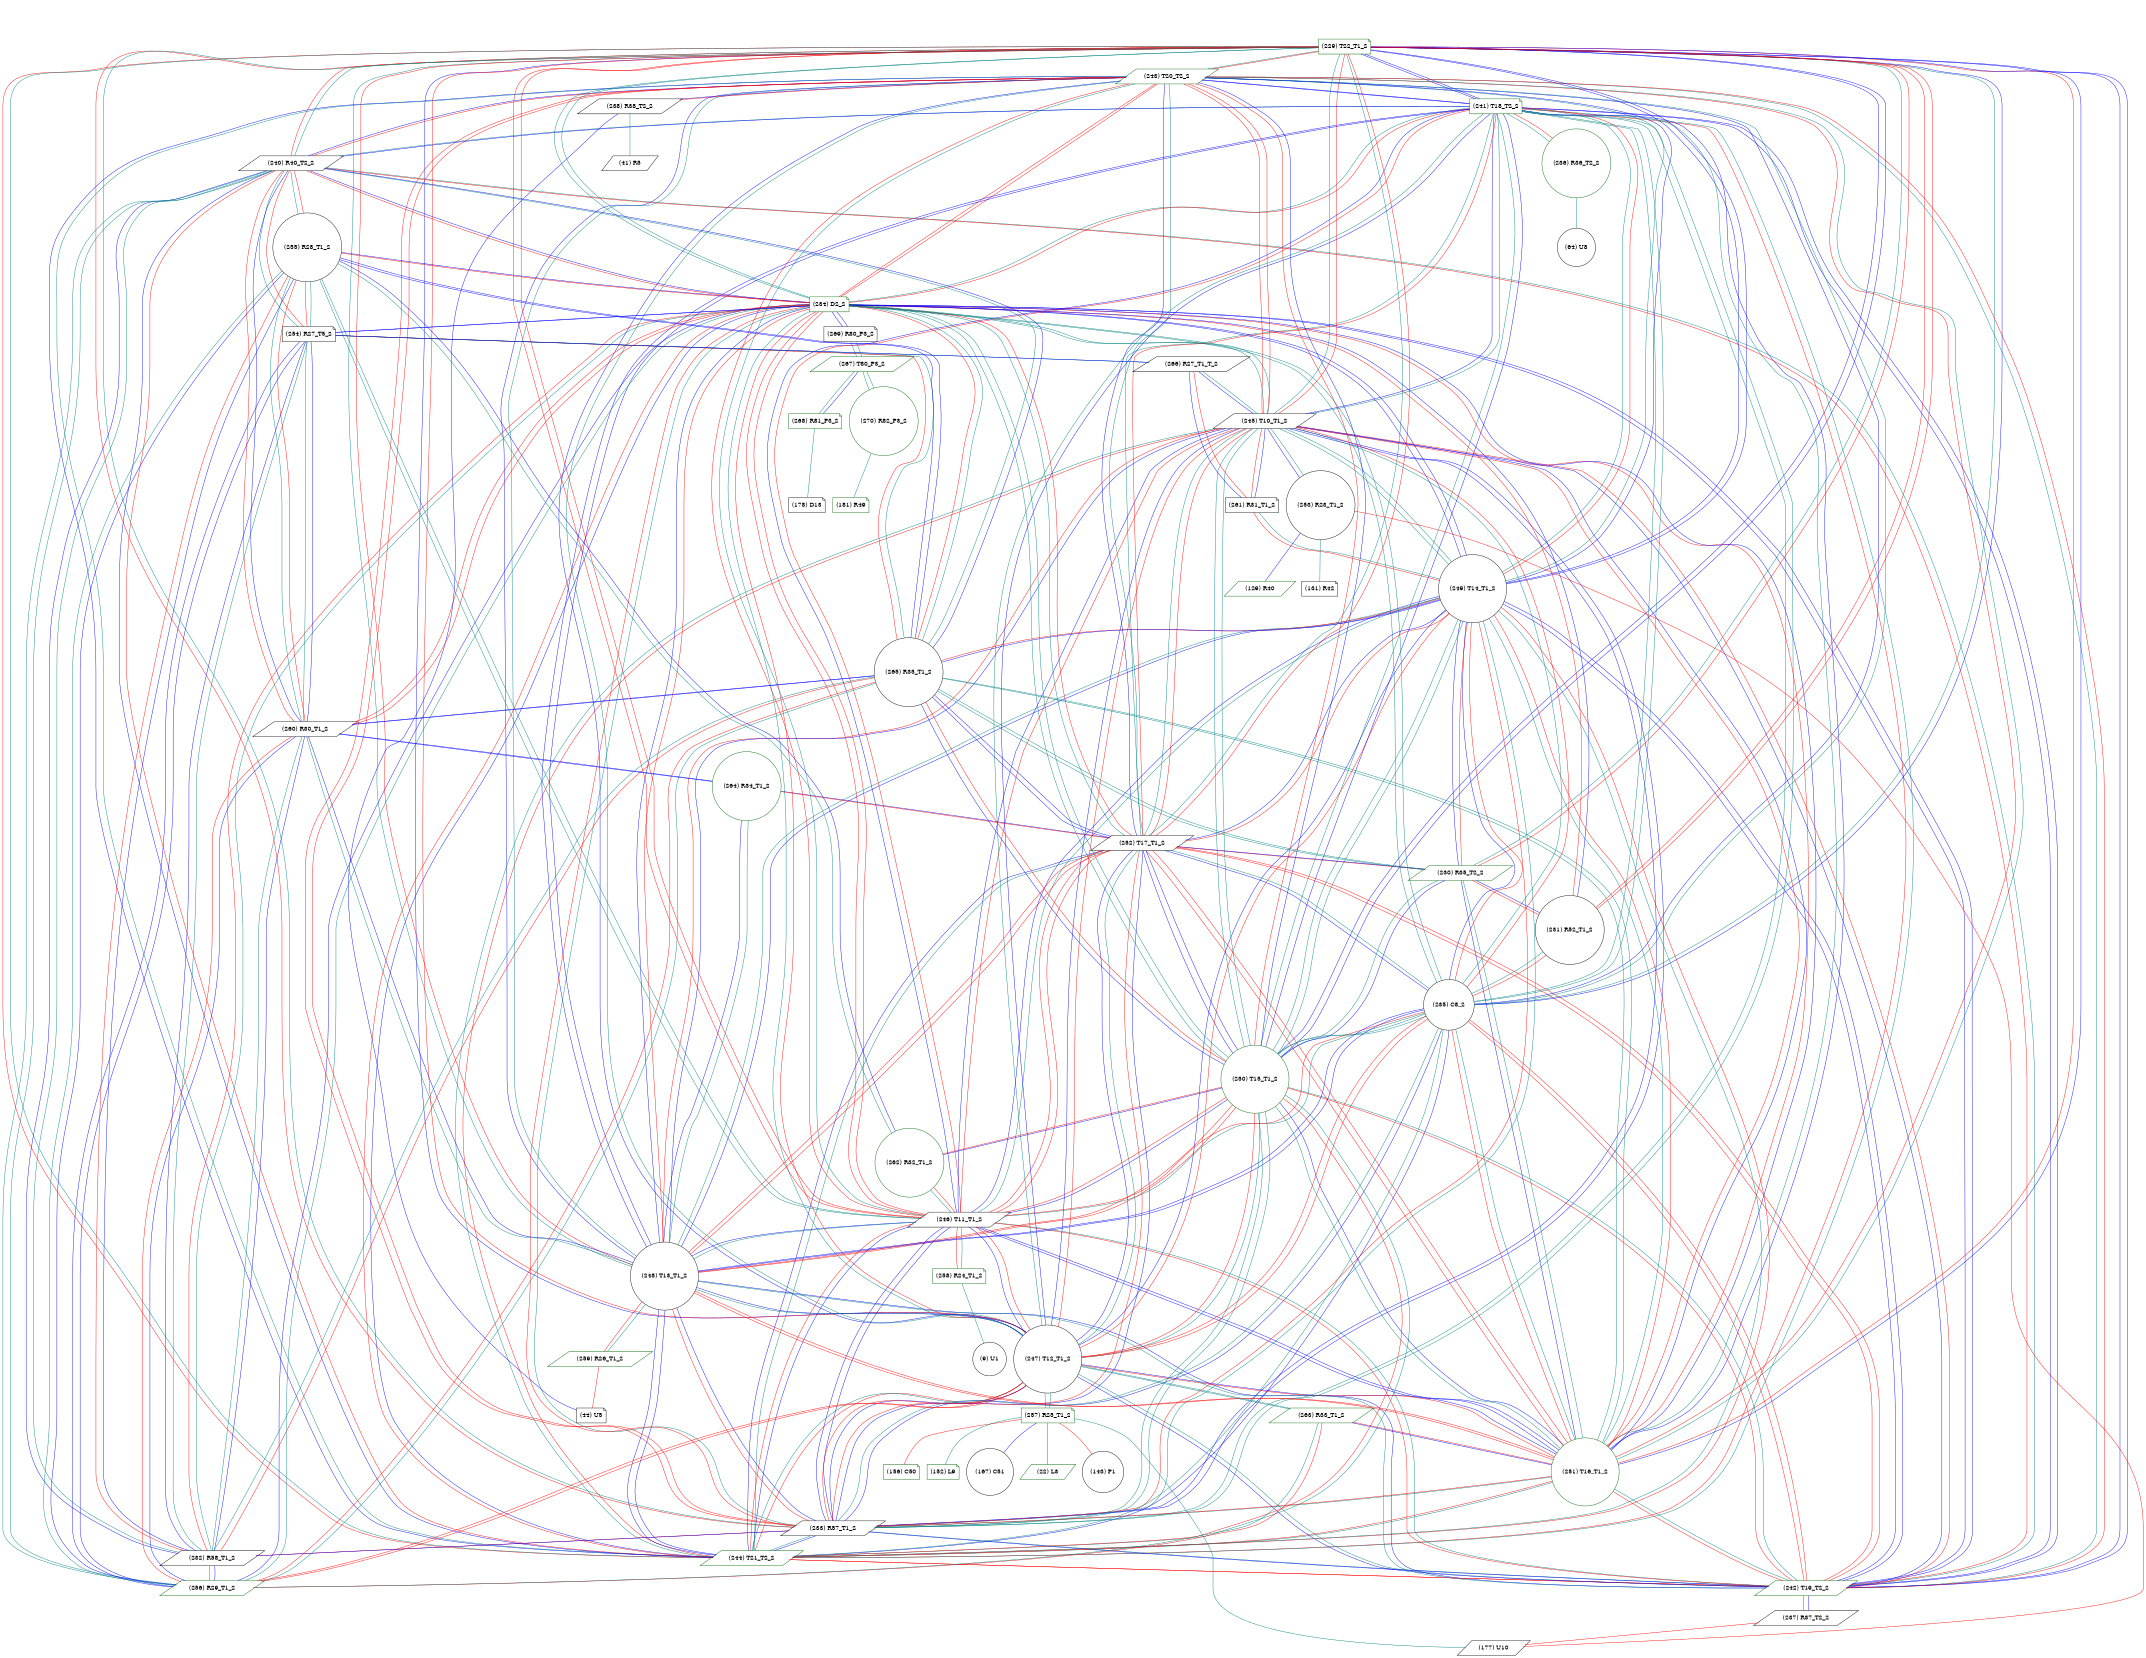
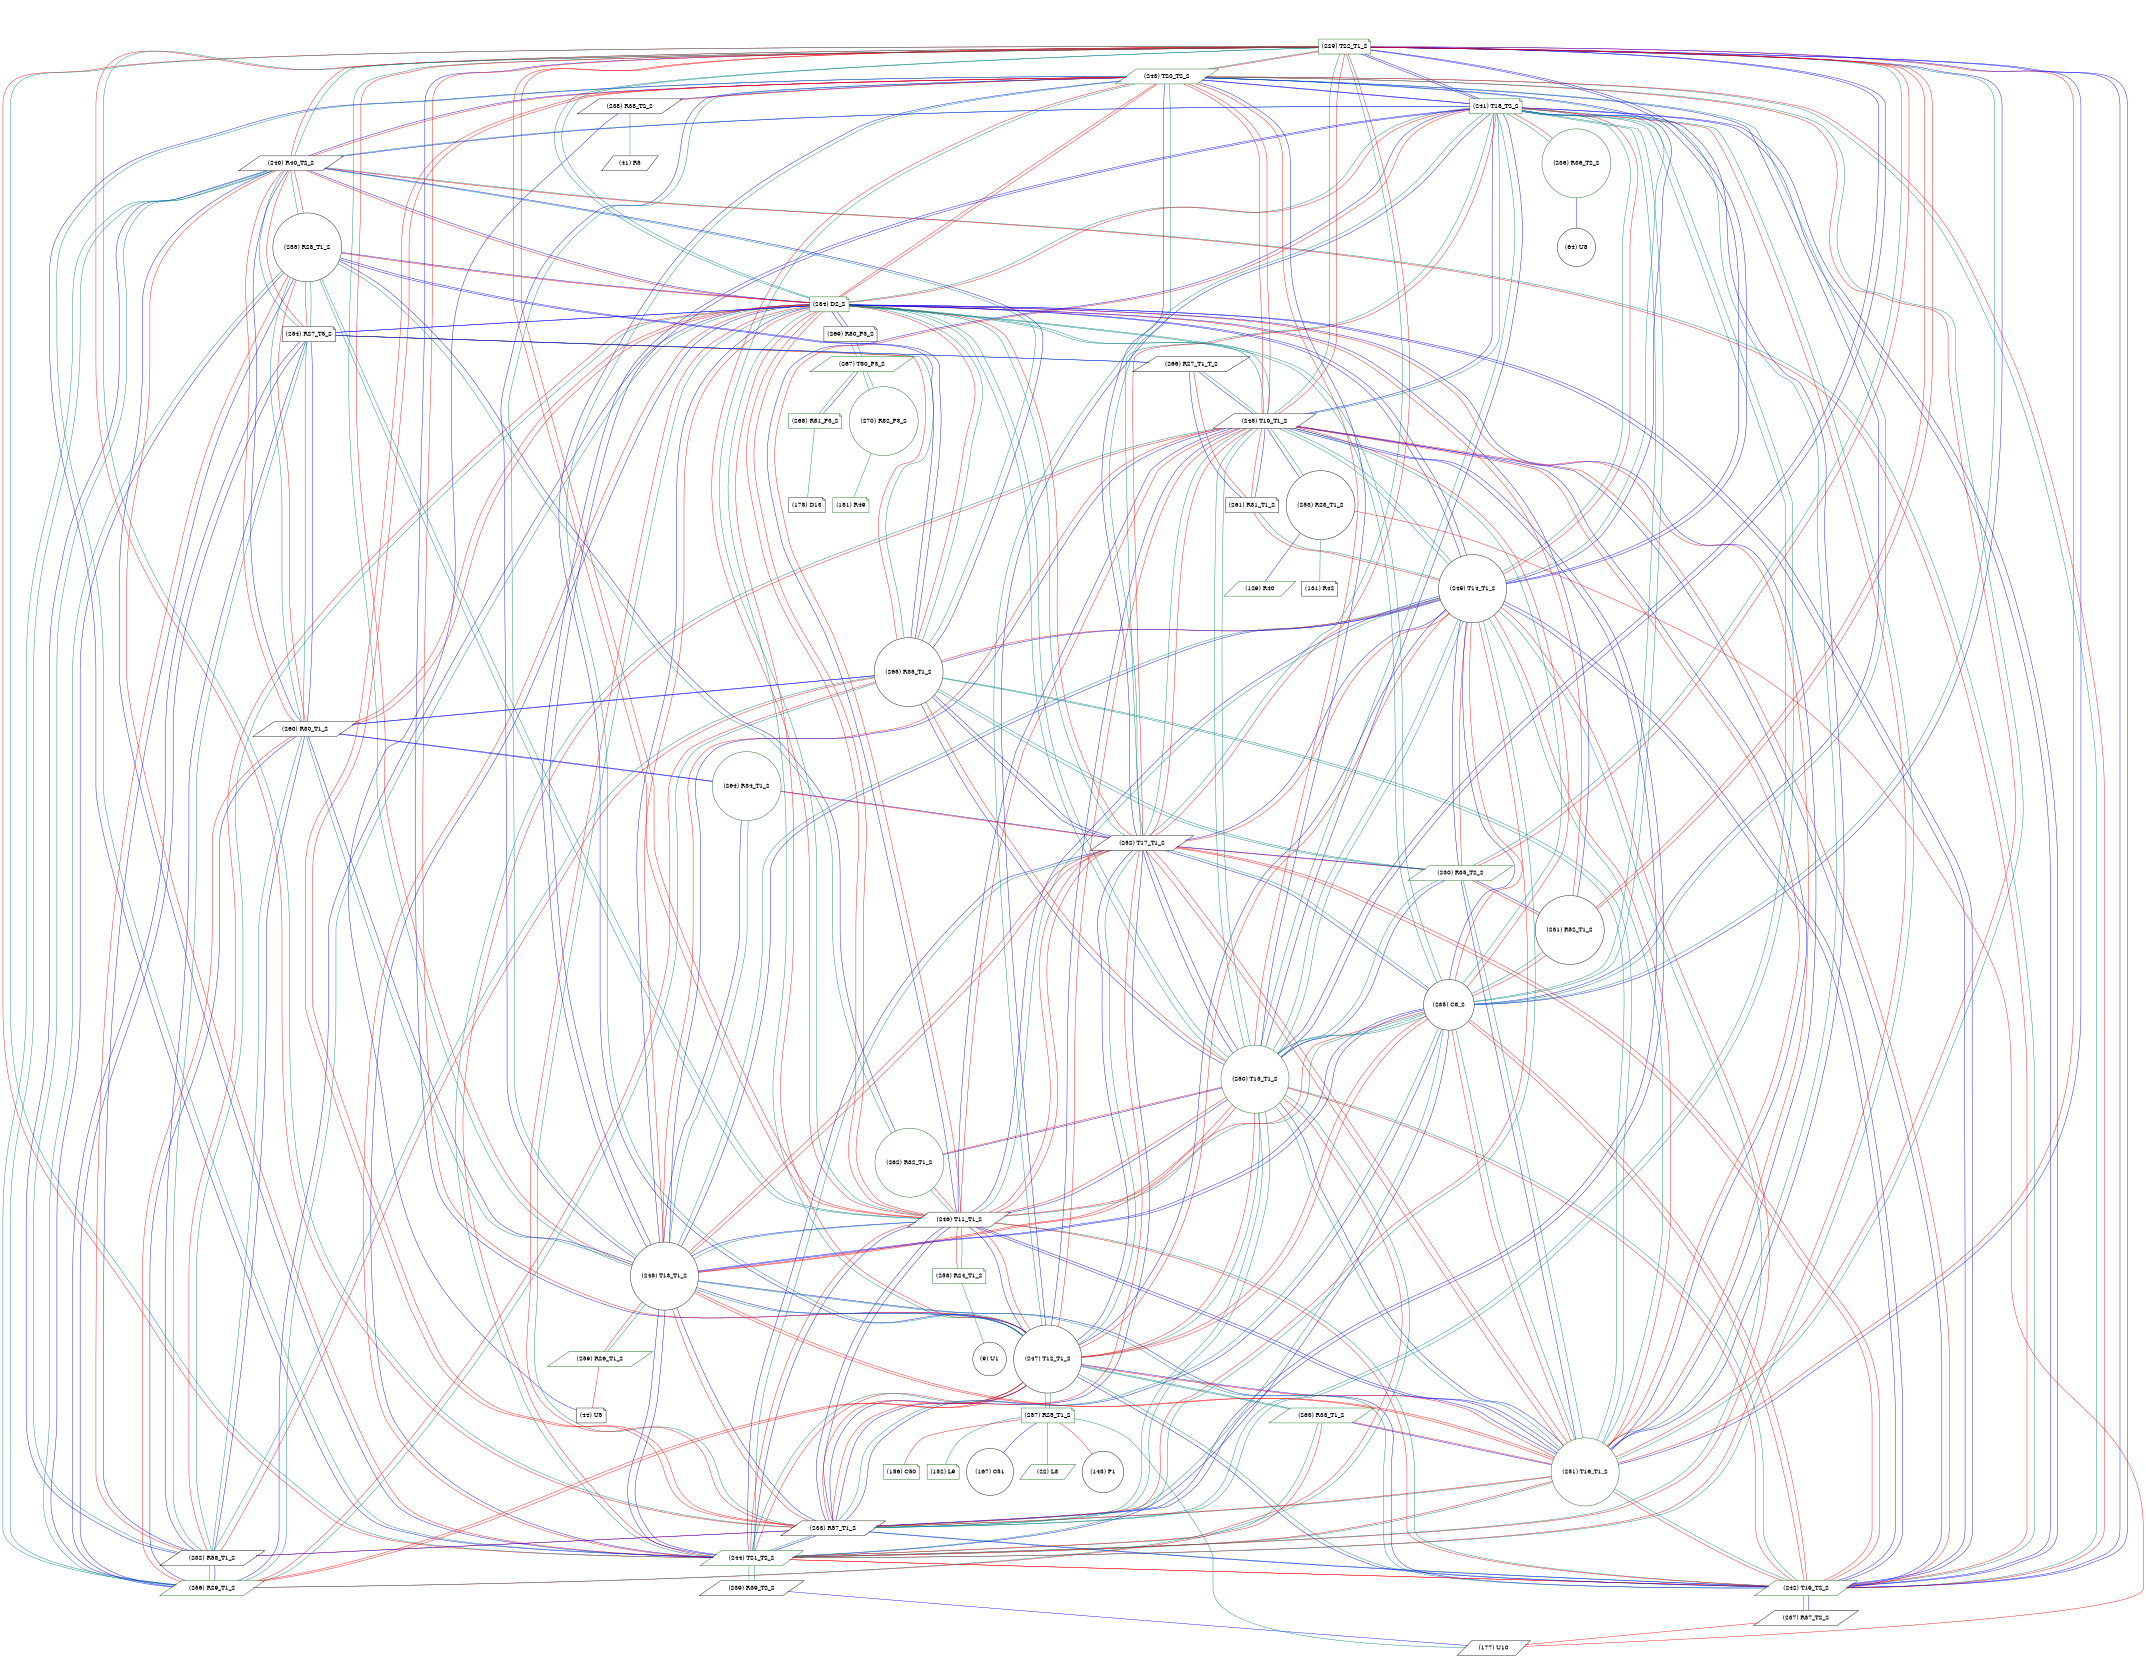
(1576, 213) -> (1576, 213)
none -> (752, 1588)
